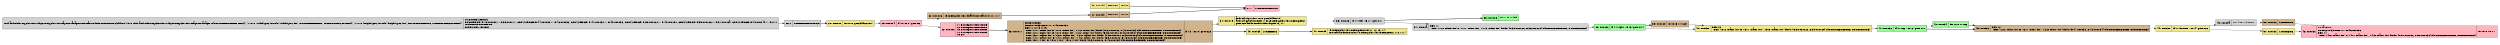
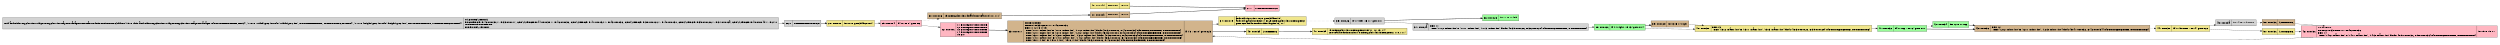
(972, 32) -> (972, 32)
none -> (1764, 39)
